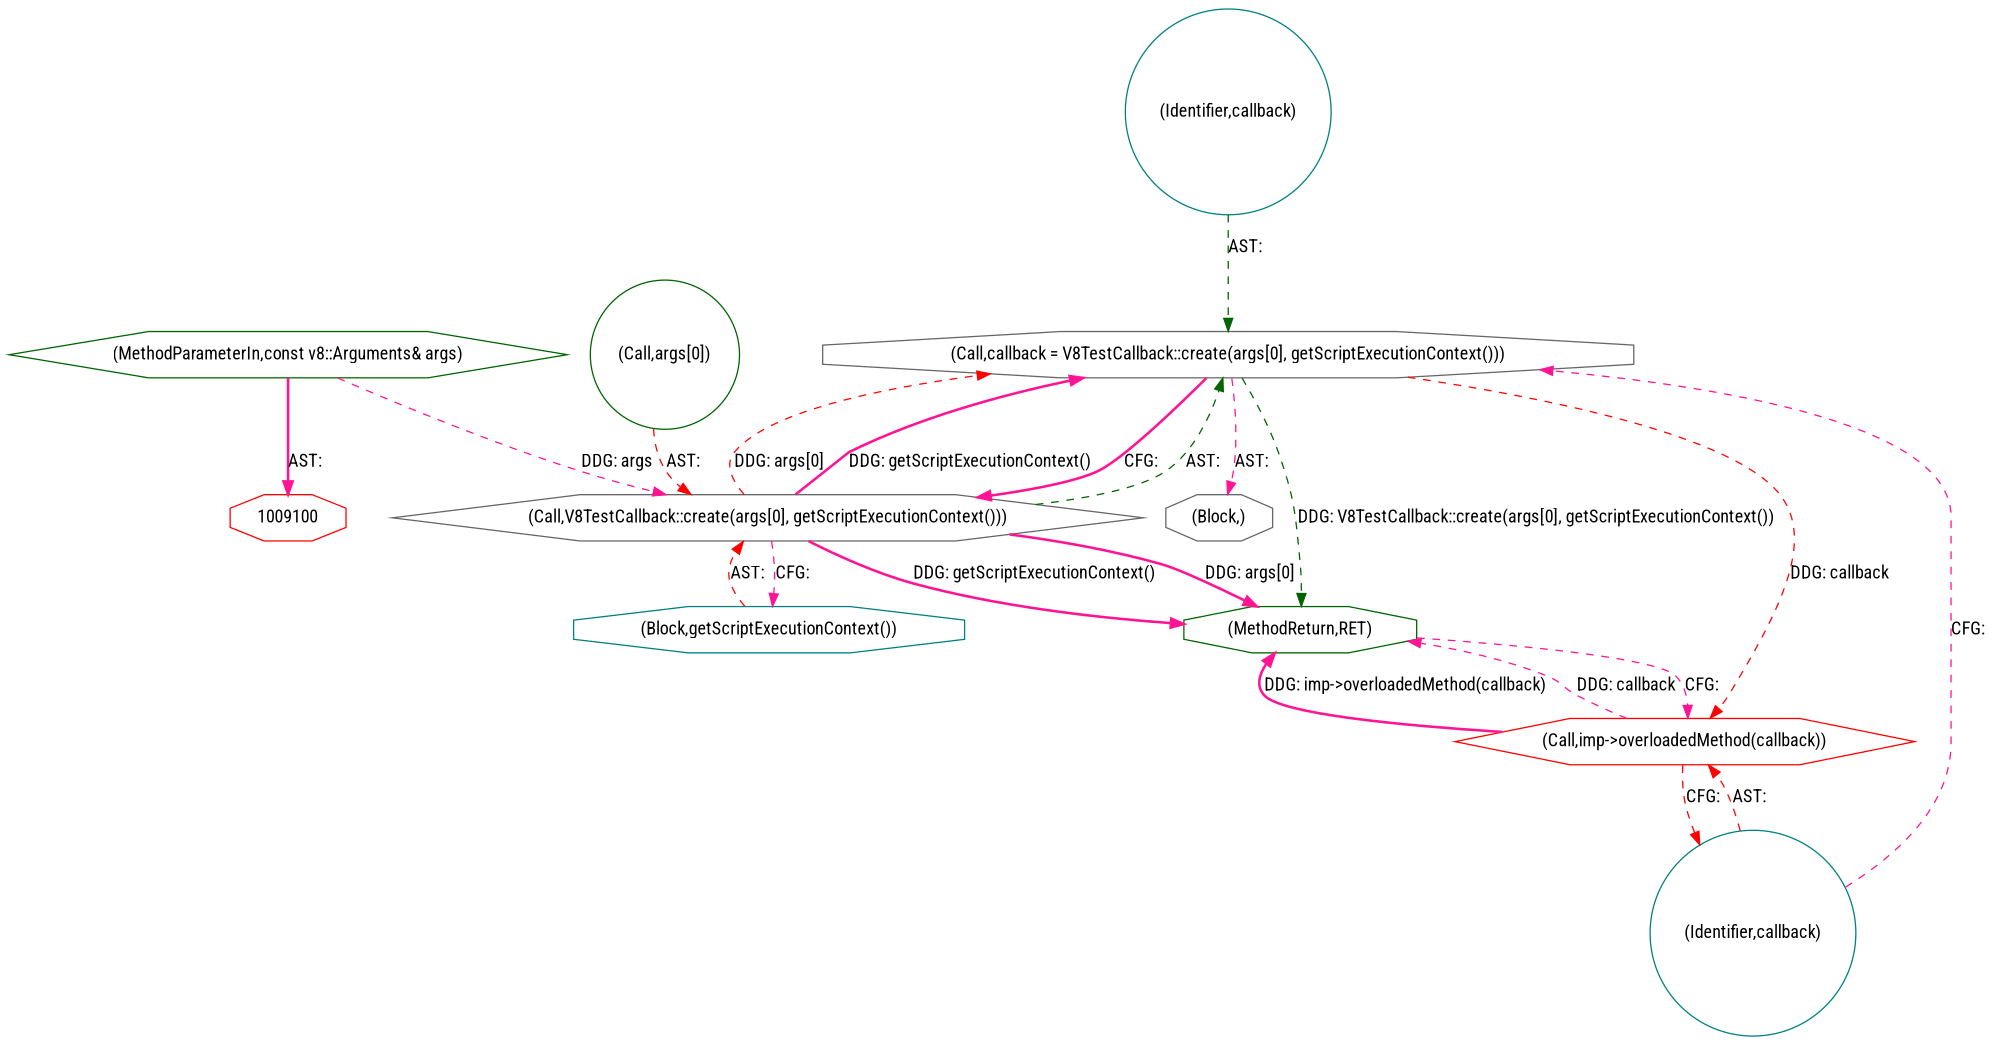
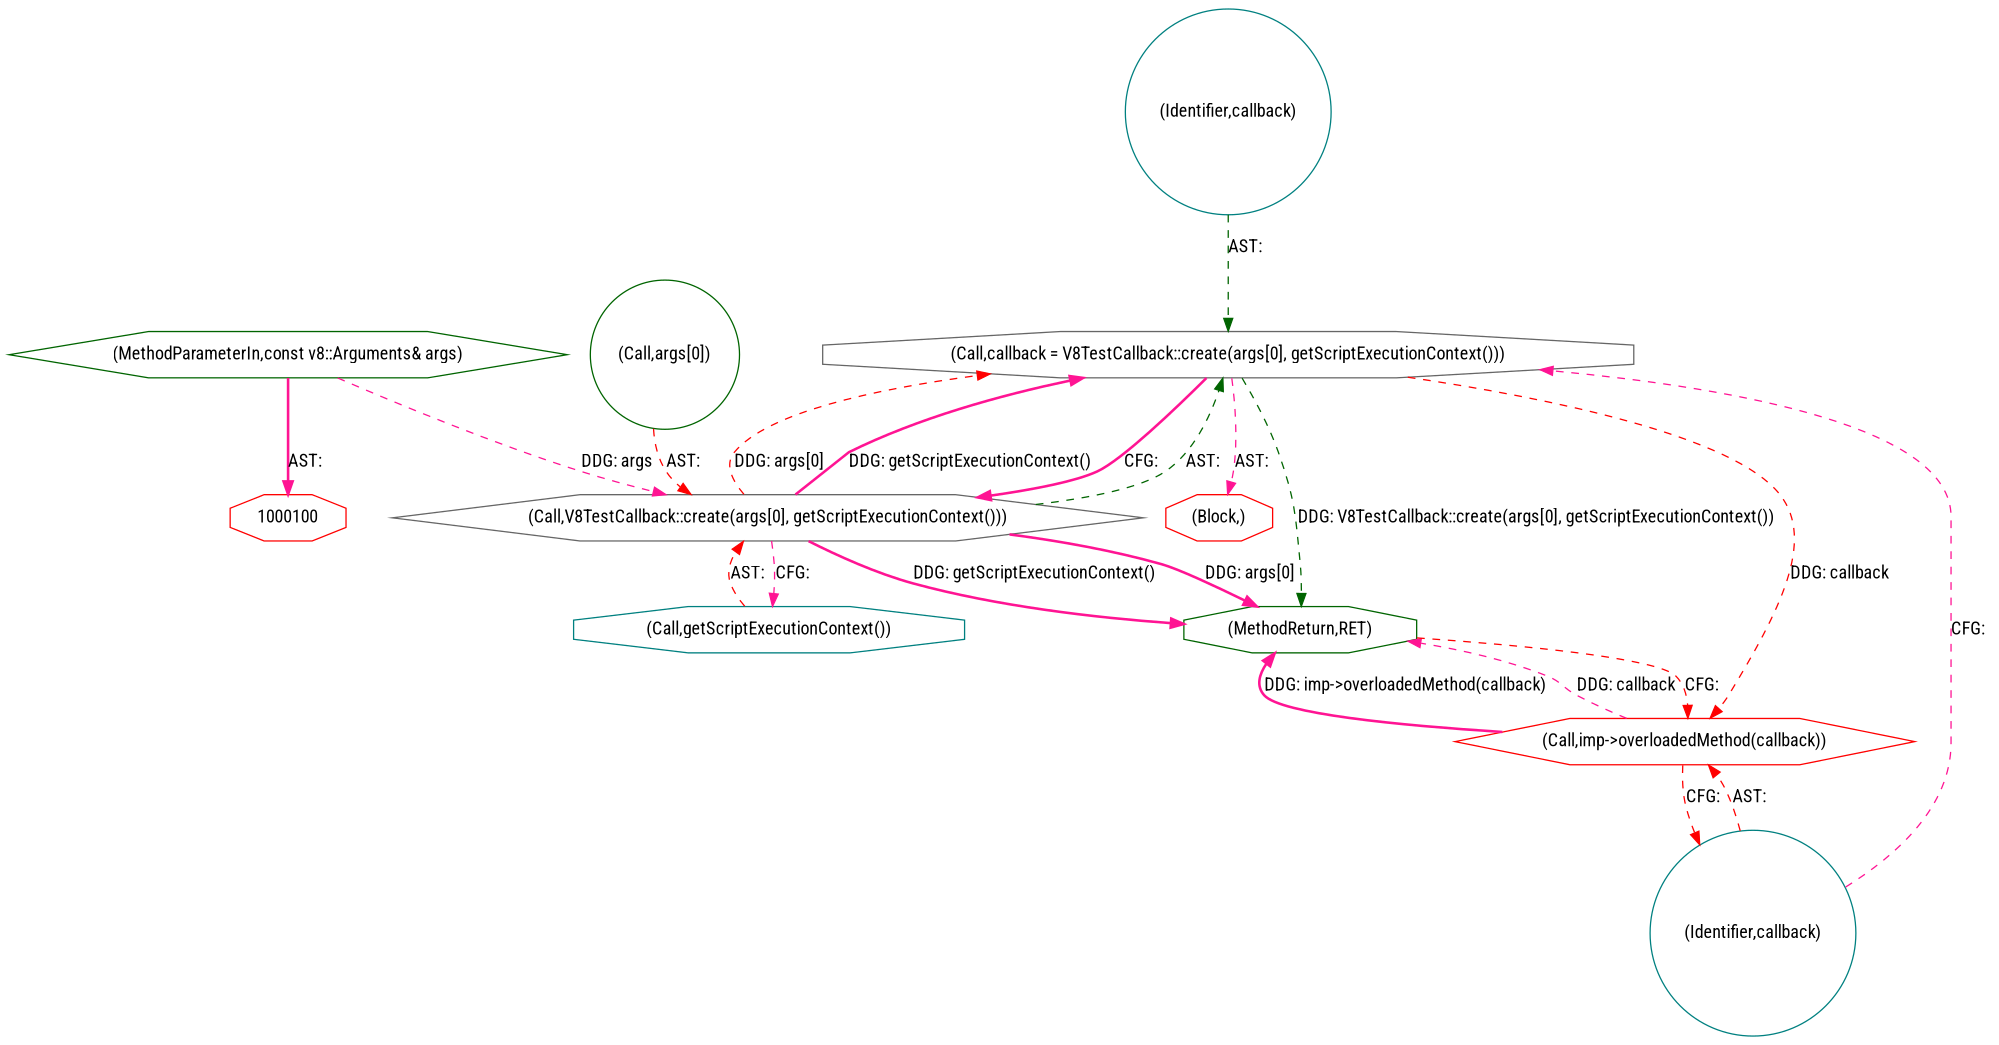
(288, 518) -> (288, 518)
(1219, 518) -> (1219, 518)
(769, 630) -> (769, 630)
(1564, 651) -> (1564, 651)
